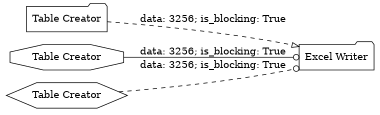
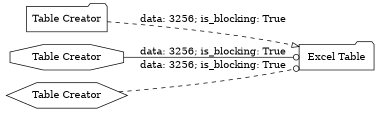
(337, 57) -> (337, 57)
